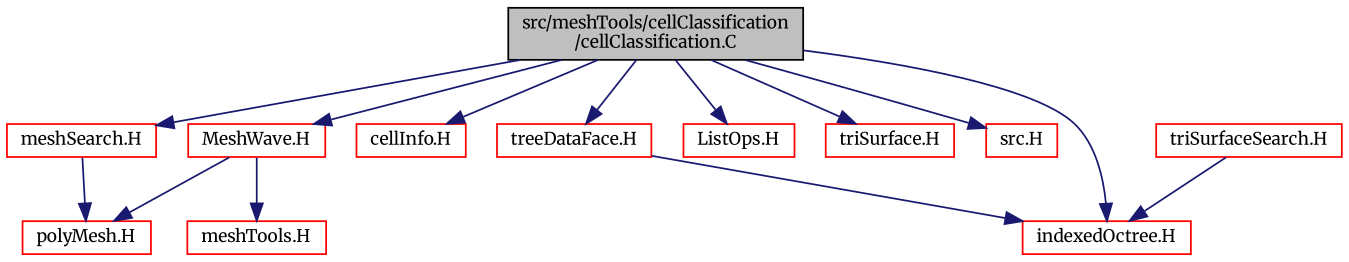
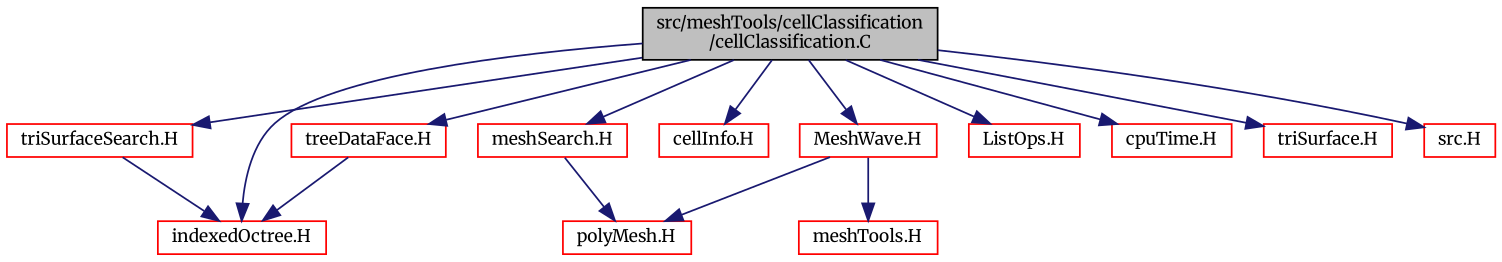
none -> (426, 90)
none -> (1172, 141)
